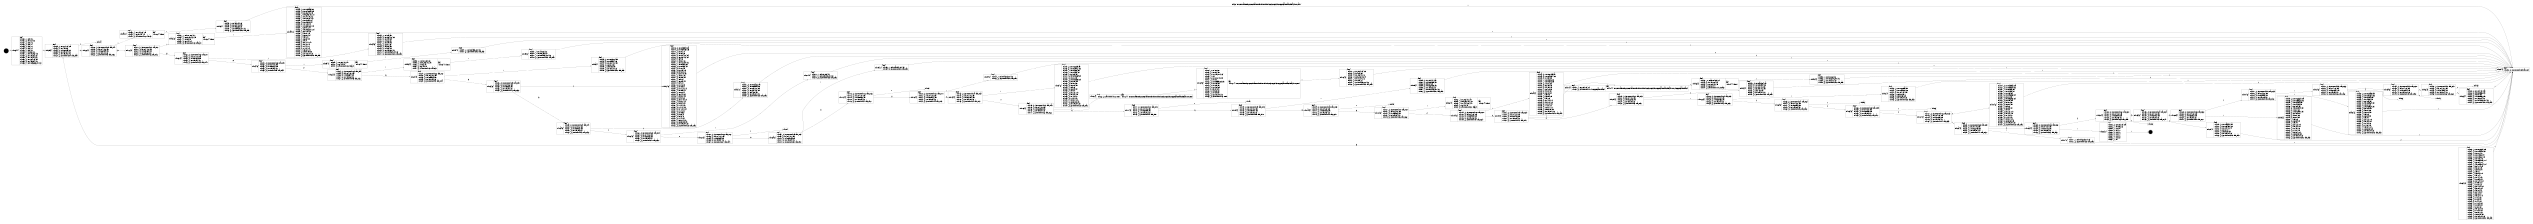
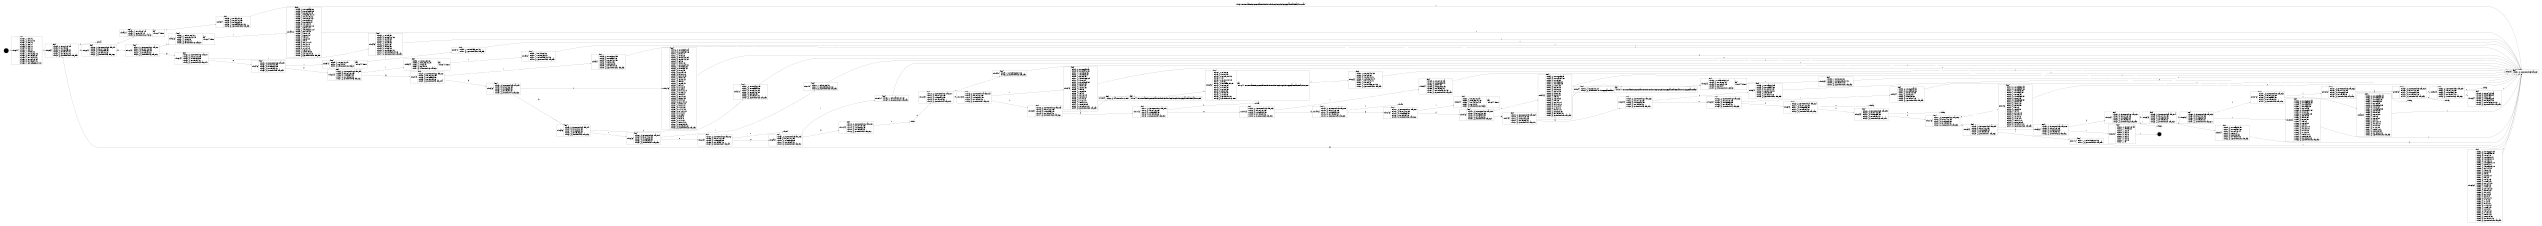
(891, 97) -> (922, 112)
